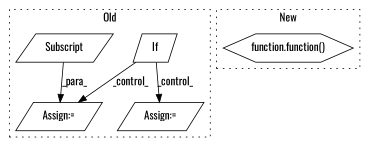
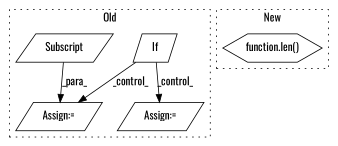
(288, 48) -> (272, 48)
